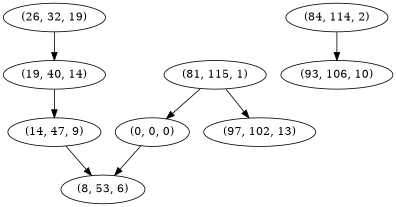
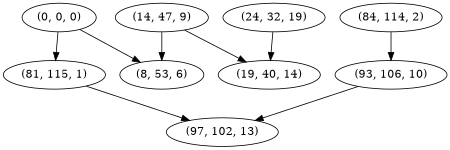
(54, 18) -> (274, 18)
(54, 100) -> (212, 44)
(186, 101) -> (57, 42)
none -> (310, 102)
